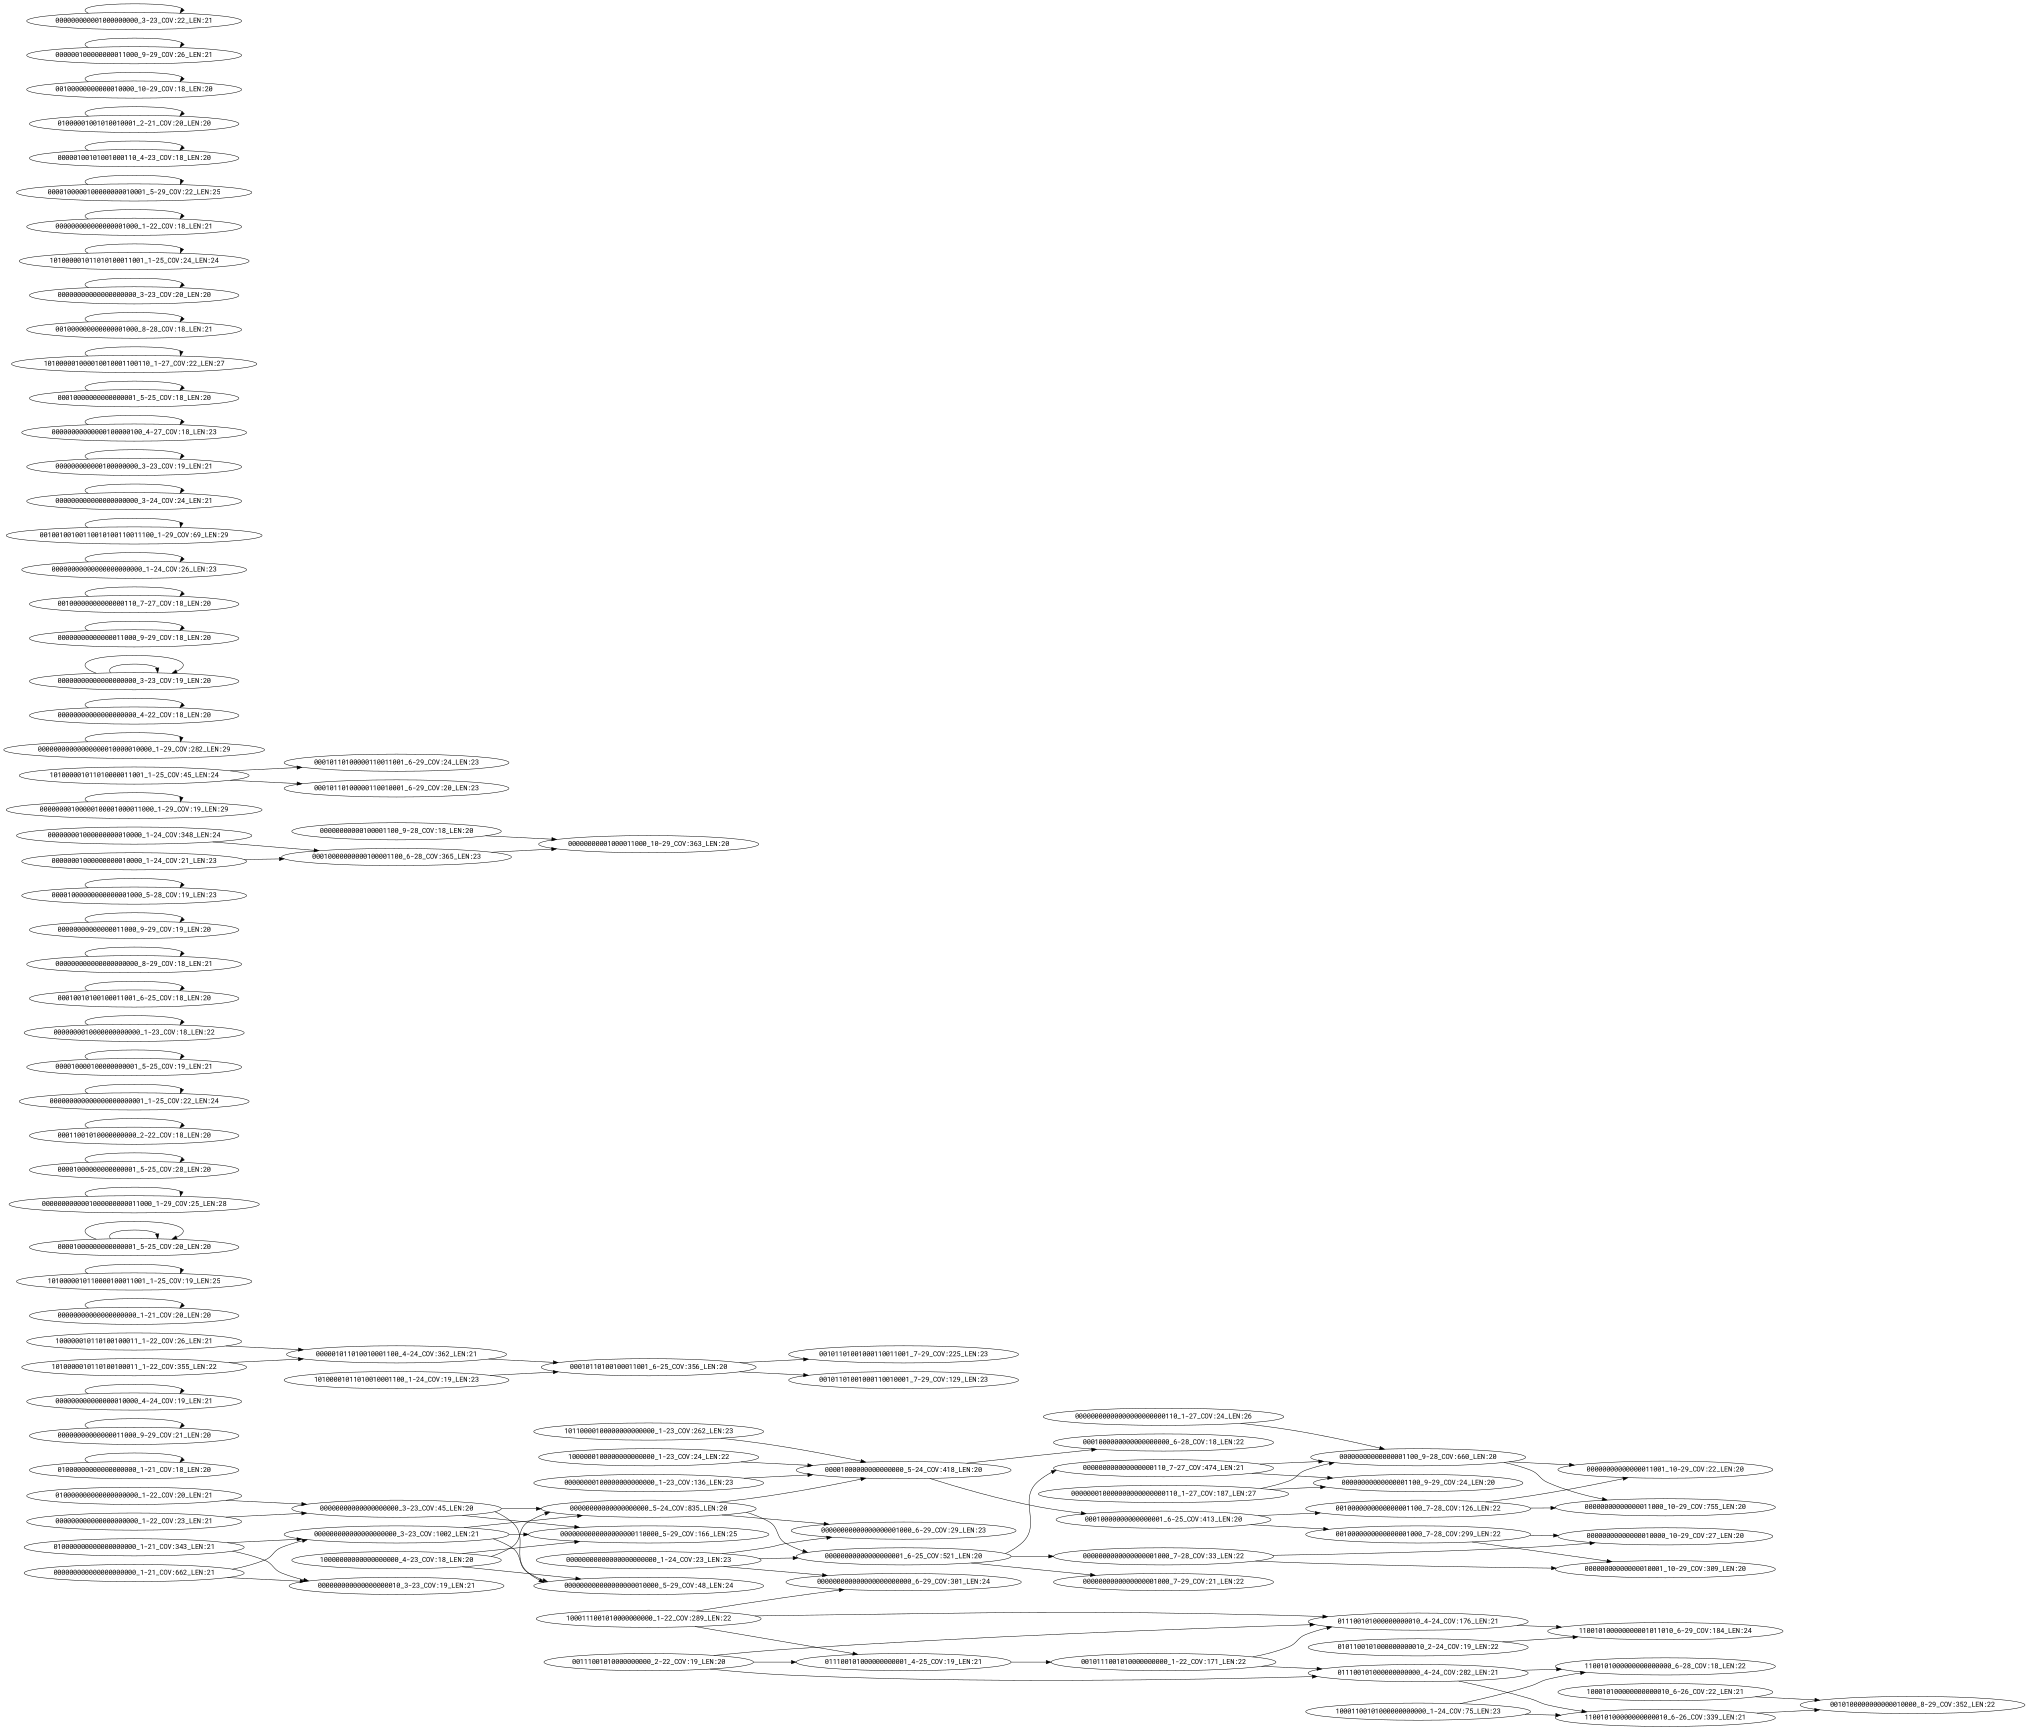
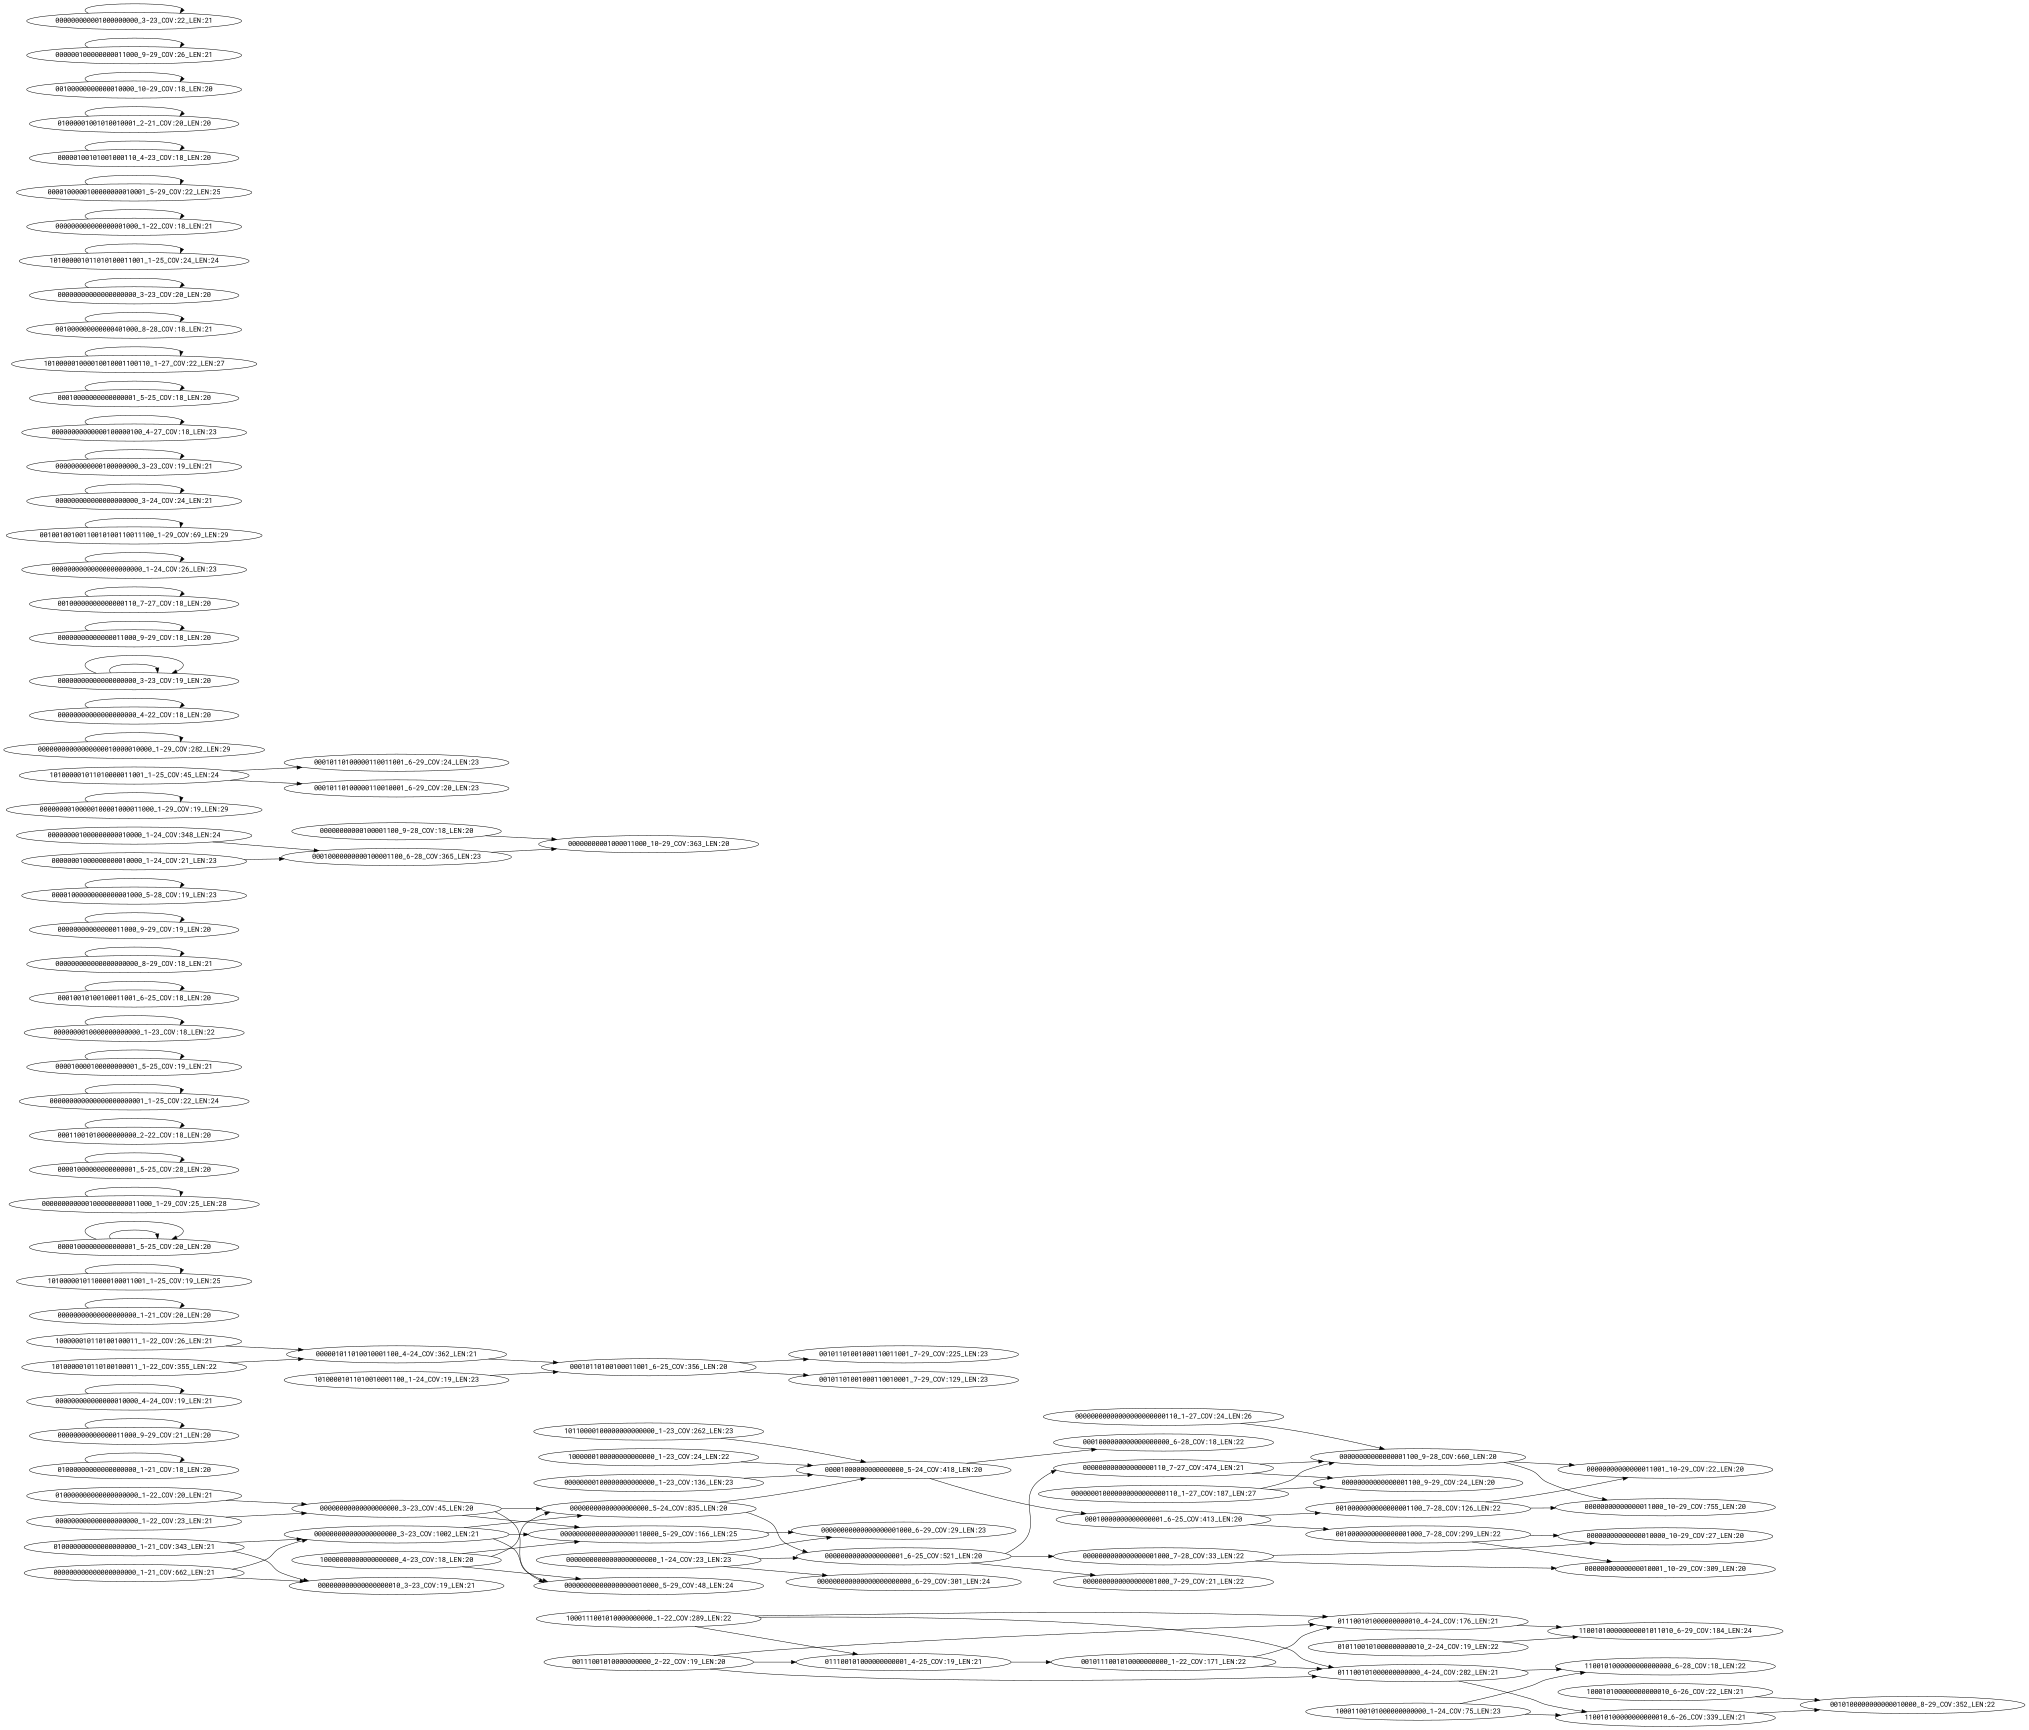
(134, 330) -> (134, 330)
(773, 1519) -> (774, 1533)
(768, 1600) -> (1047, 1621)
